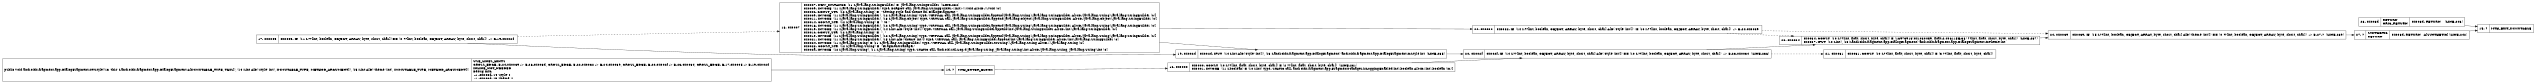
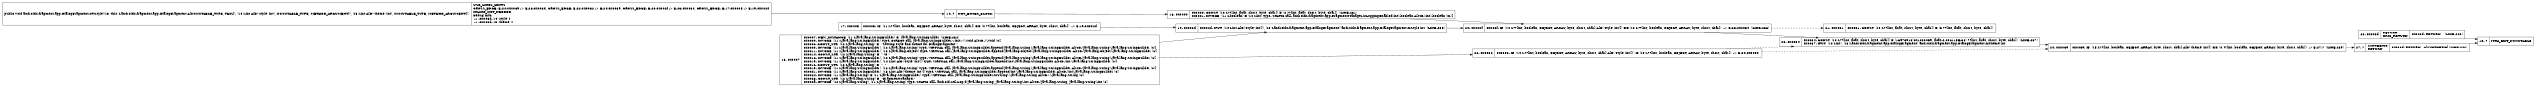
(647, 34) -> none
(975, 70) -> (975, 14)
